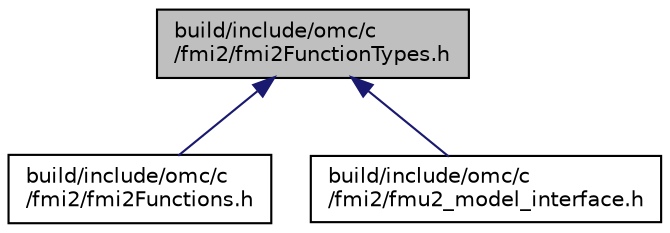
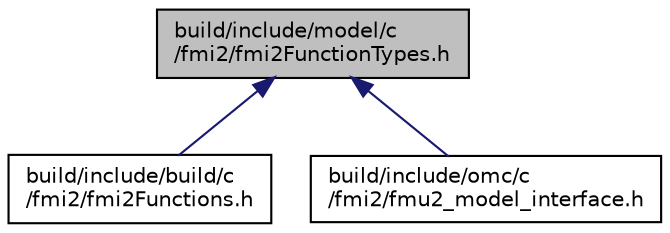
(313, 44) -> (313, 44)
(140, 189) -> (140, 189)
